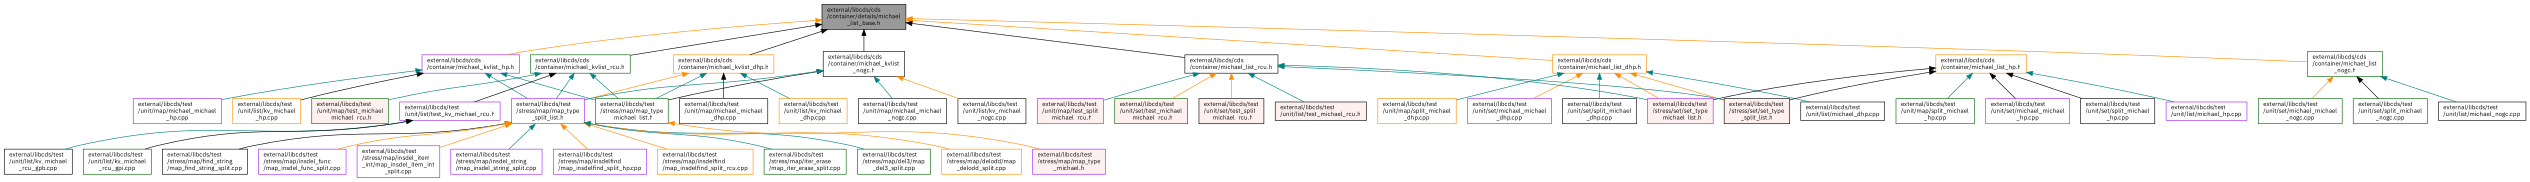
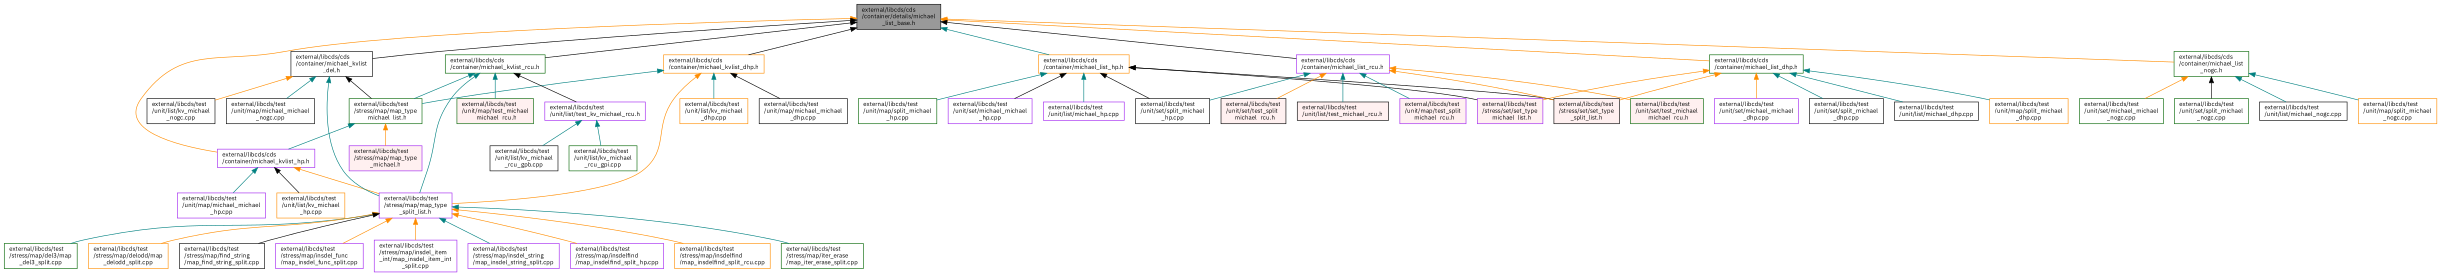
none -> (998, 42)
(864, 64) -> (332, 64)
(1231, 64) -> (1343, 64)
(1600, 64) -> (1756, 64)
(1467, 75) -> (1257, 87)
(1582, 84) -> (1475, 84)
(507, 86) -> (340, 182)
(551, 88) -> (319, 138)
none -> (2398, 111)
(223, 134) -> (599, 136)
